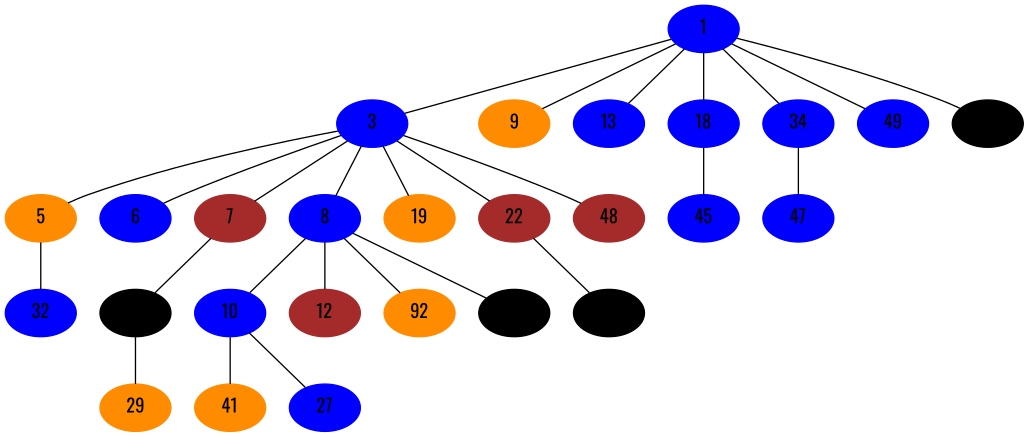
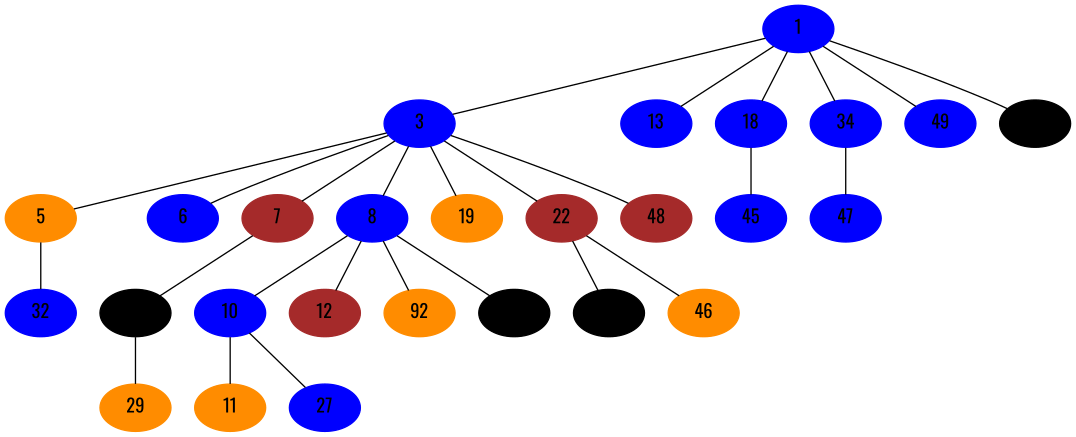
(514, 124) -> none
none -> (704, 313)
(230, 408) -> (230, 408)
